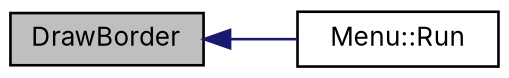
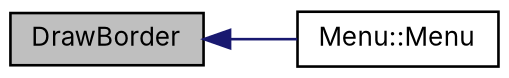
(398, 39) -> (398, 39)
